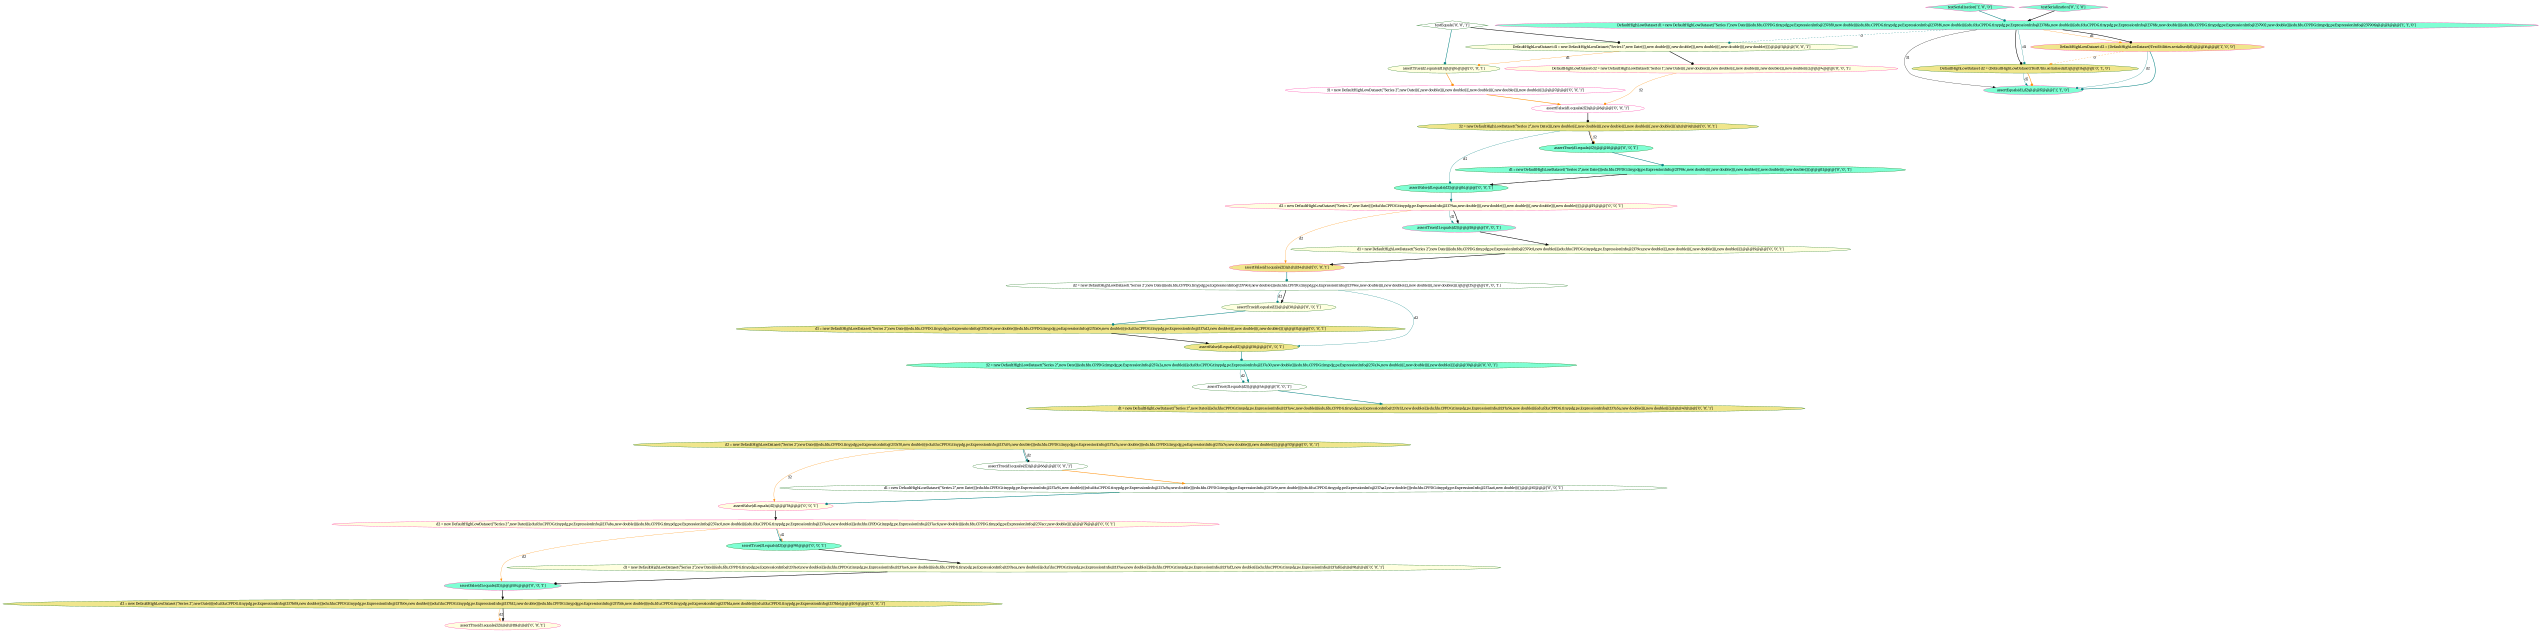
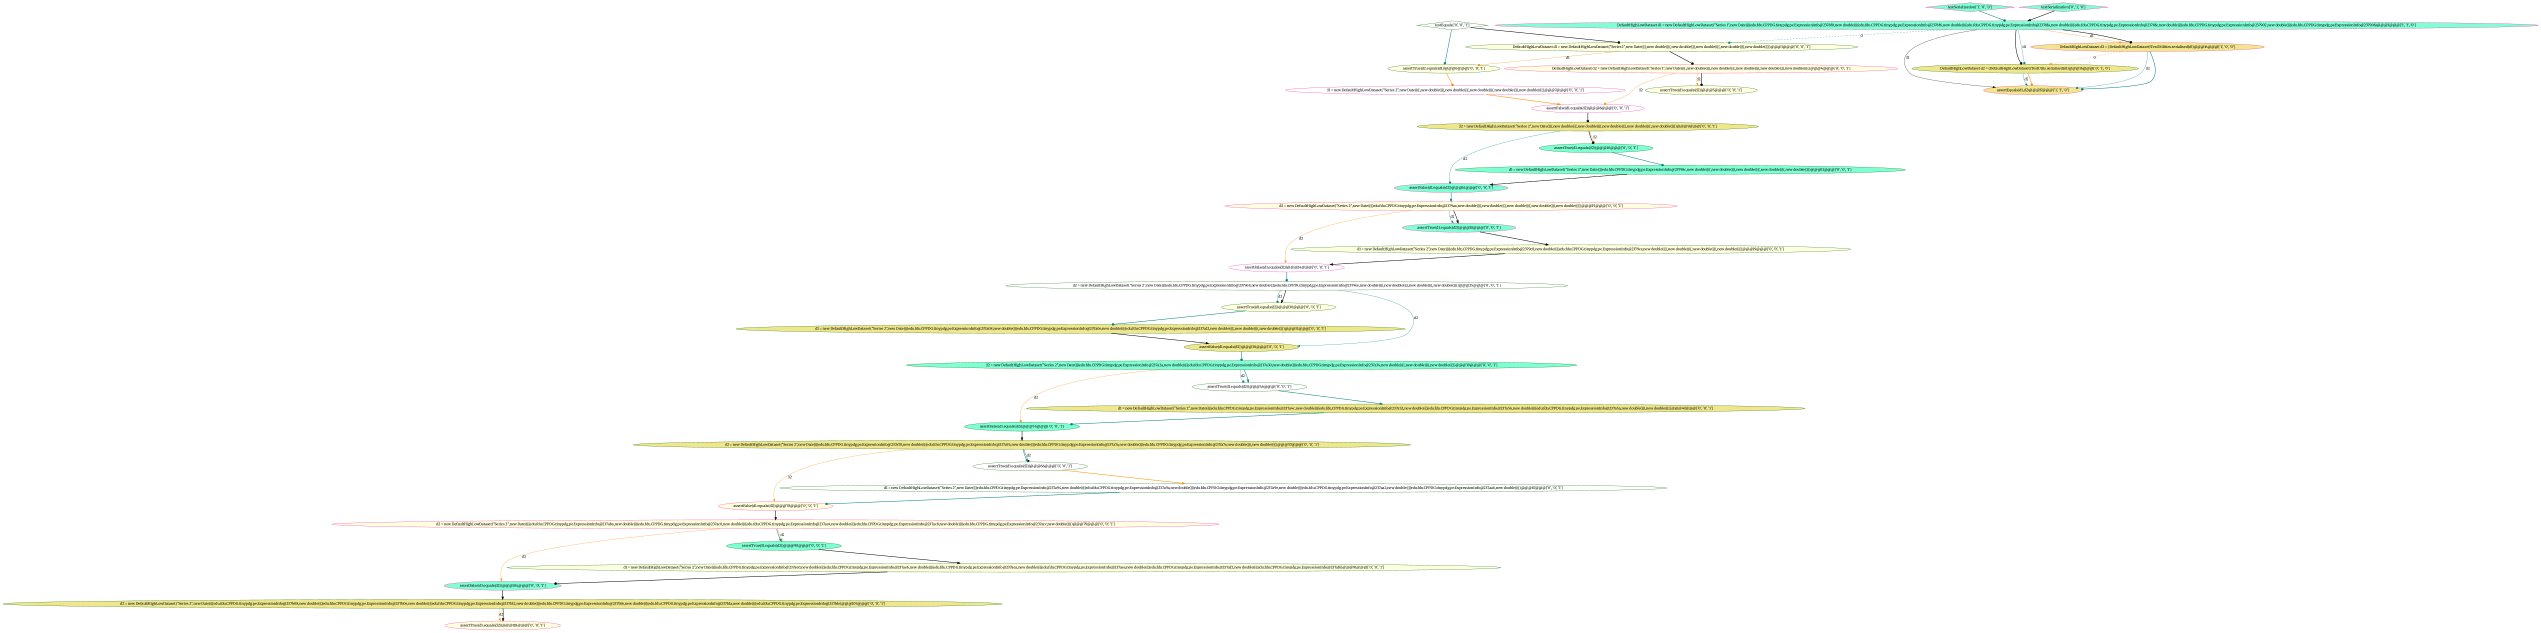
none -> (1701, 90)
(2033, 90) -> (2033, 90)
(1451, 188) -> (1451, 188)
(1287, 268) -> (1287, 268)
none -> (1022, 427)
